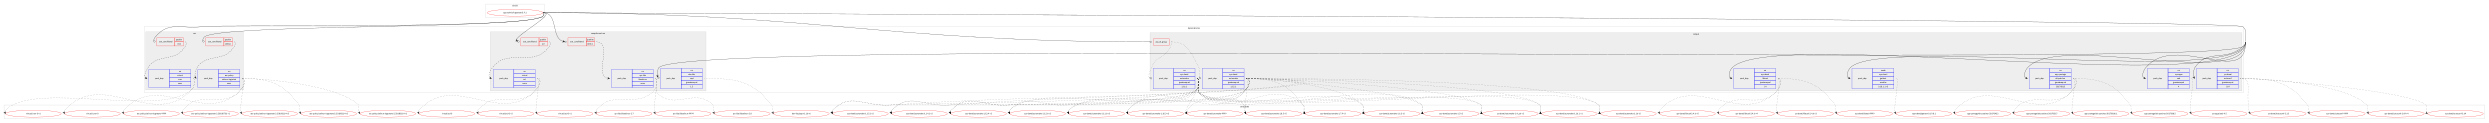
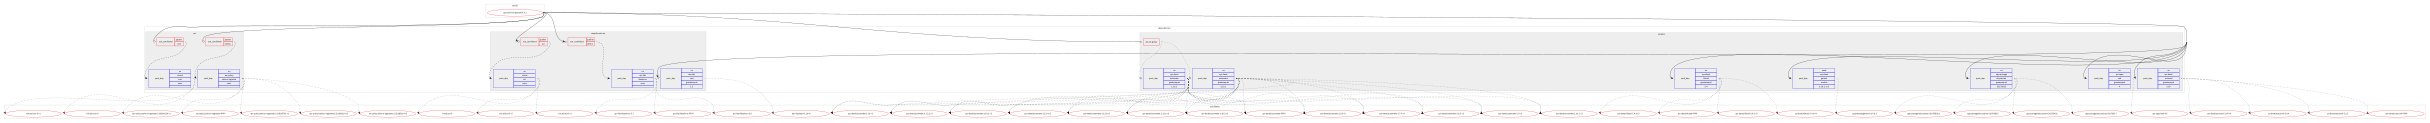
(1510, 114) -> none
